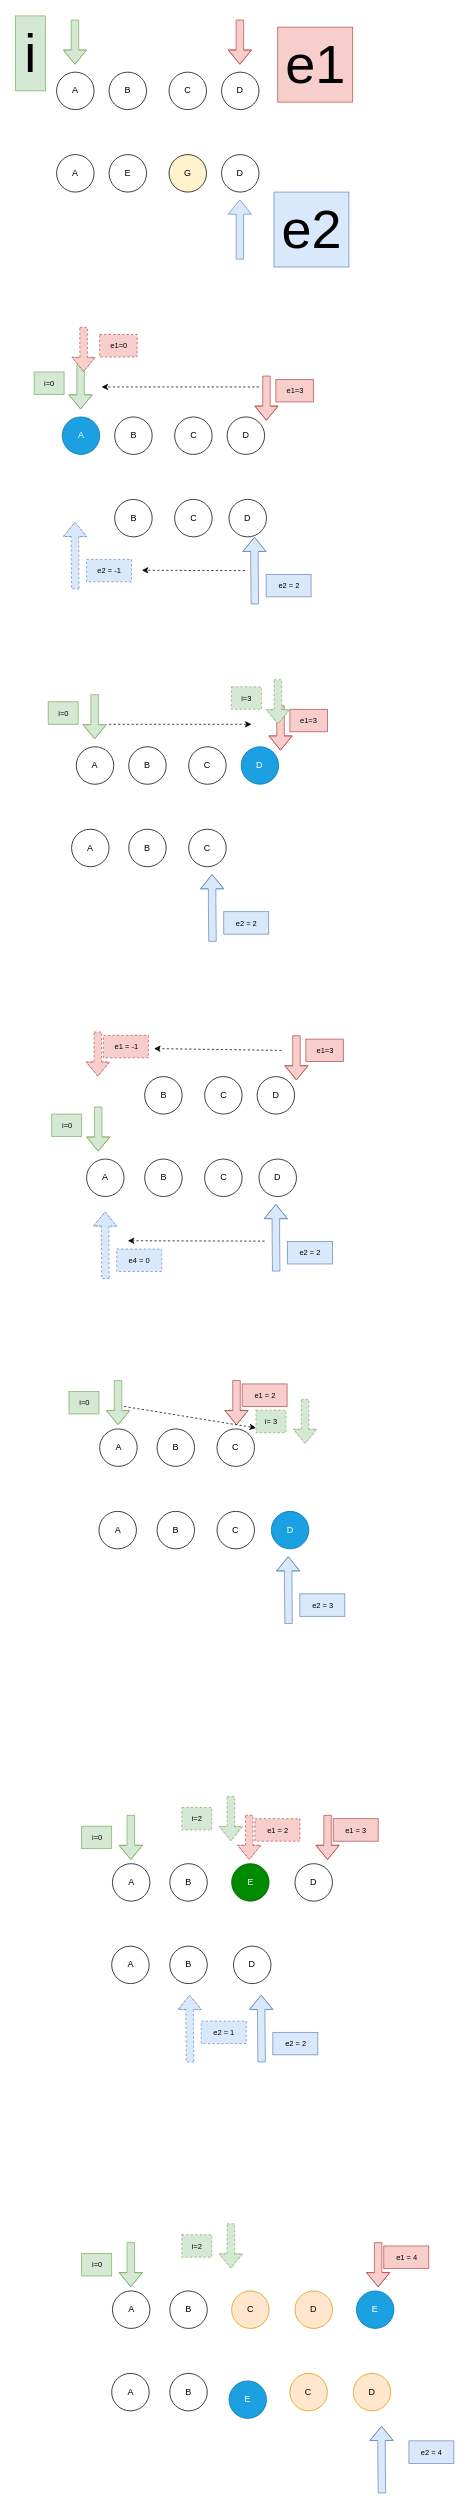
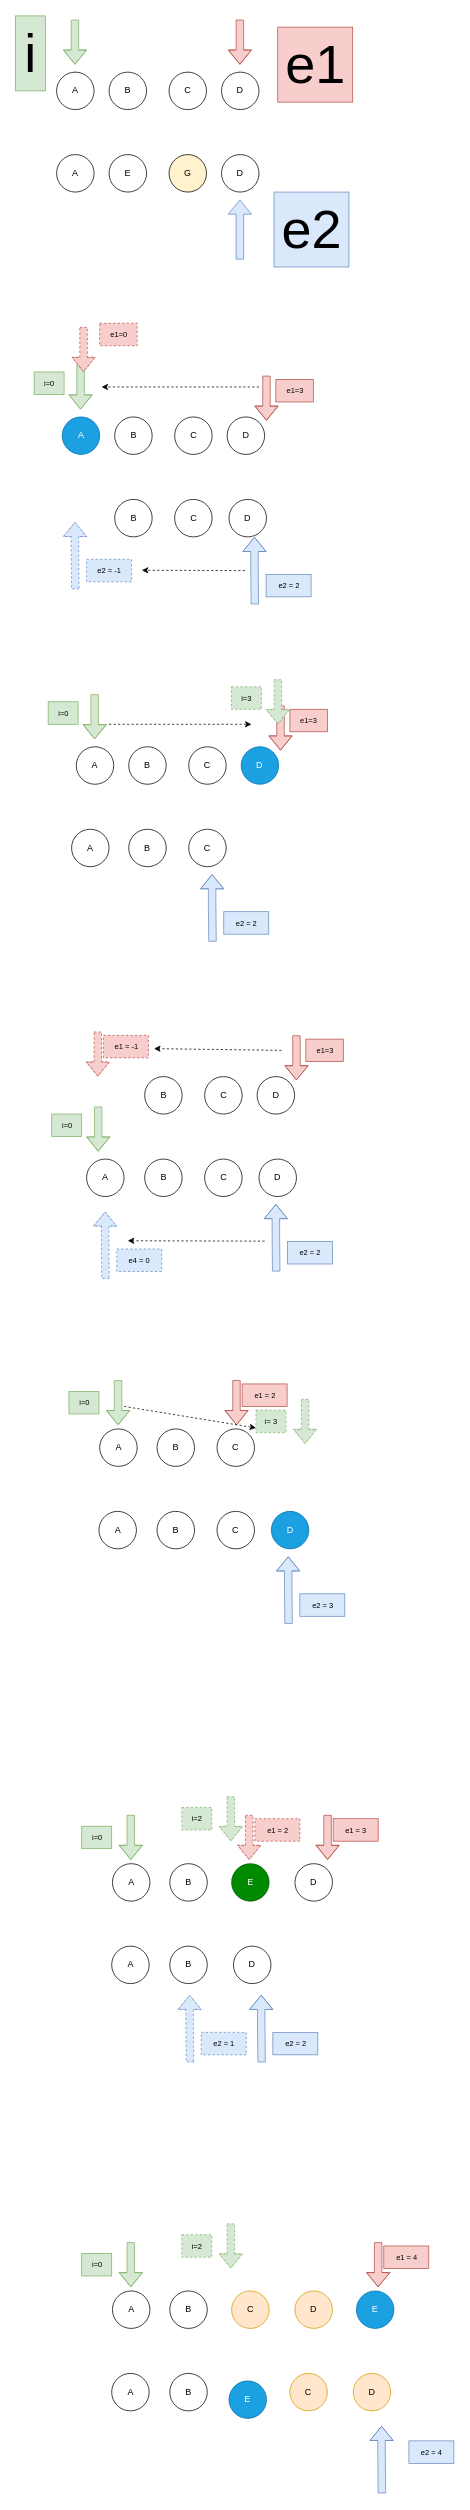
(119, 345) -> (119, 334)
(224, 2033) -> (224, 2044)
